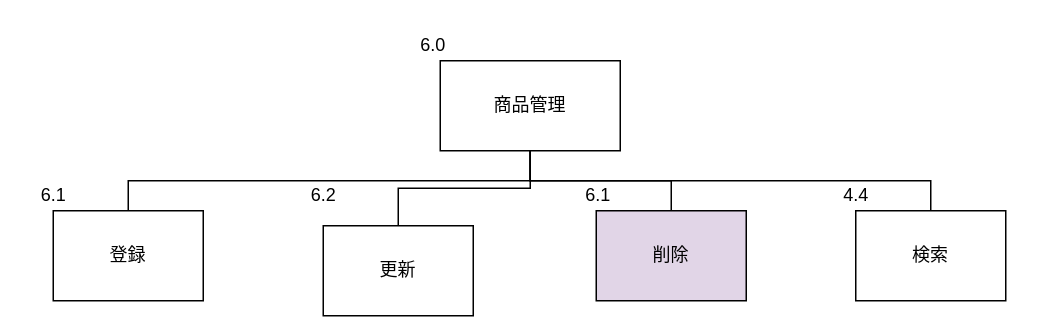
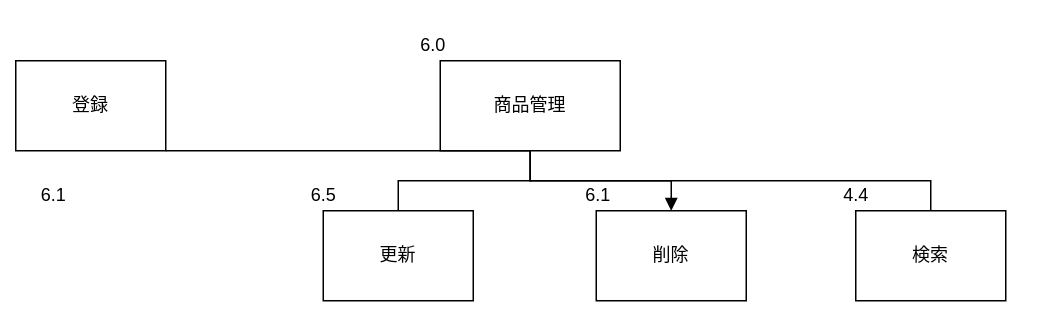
(324, 196) -> (324, 196)
(671, 202) -> (671, 198)
(128, 256) -> (91, 106)
(671, 256) -> (671, 256)
(398, 271) -> (398, 256)
